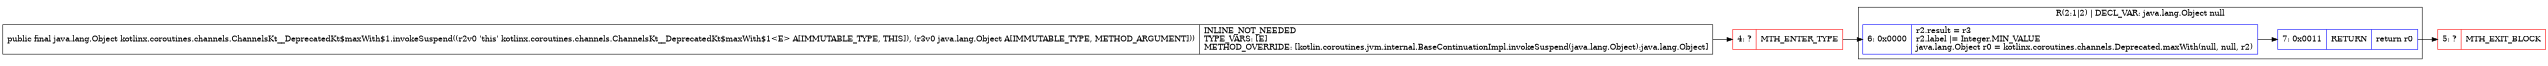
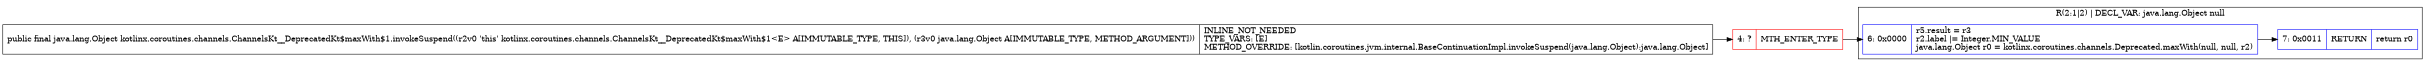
(1944, 31) -> (1944, 31)
(2492, 39) -> none
